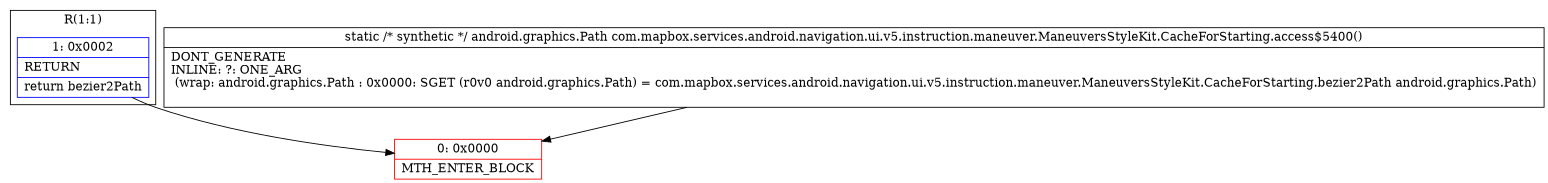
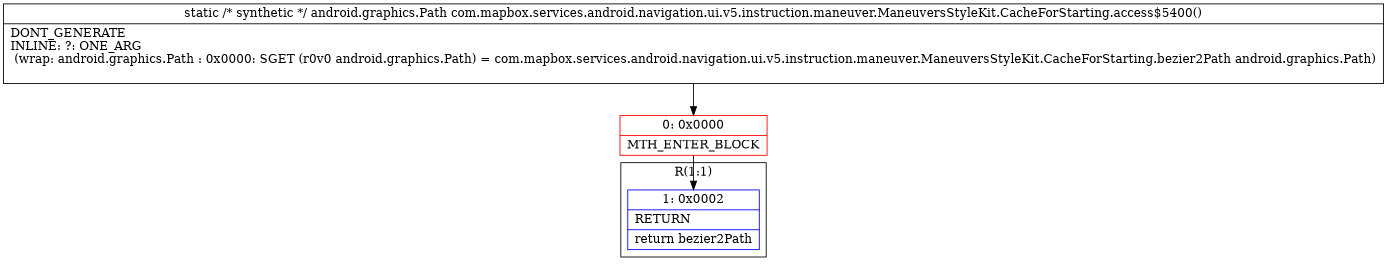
(257, 134) -> (694, 168)
